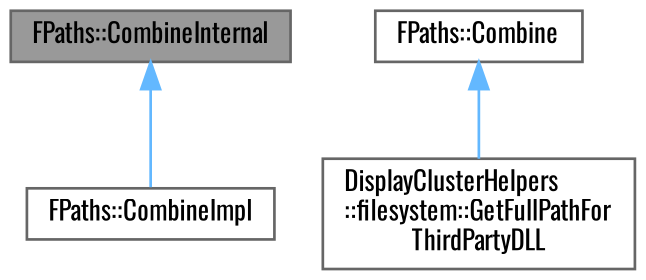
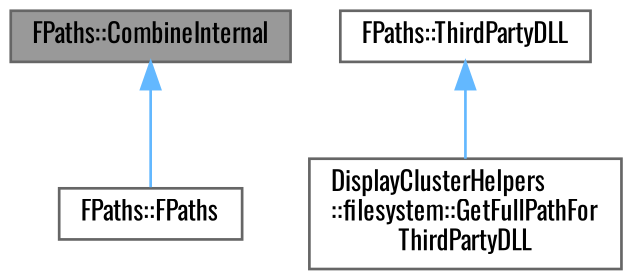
(479, 36) -> (465, 36)
(151, 214) -> (151, 214)
